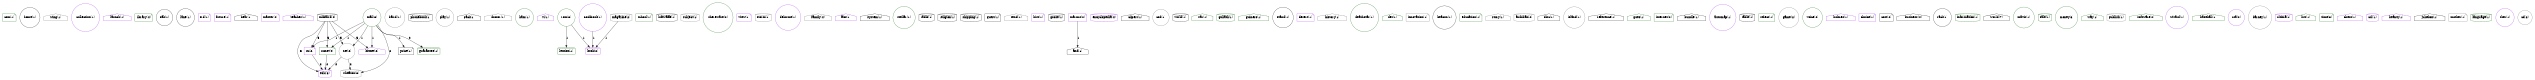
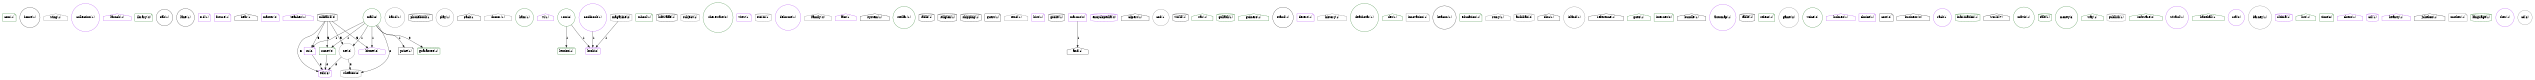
(1942, 18) -> (1942, 18)
